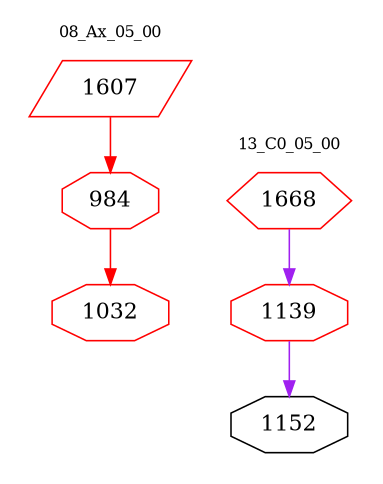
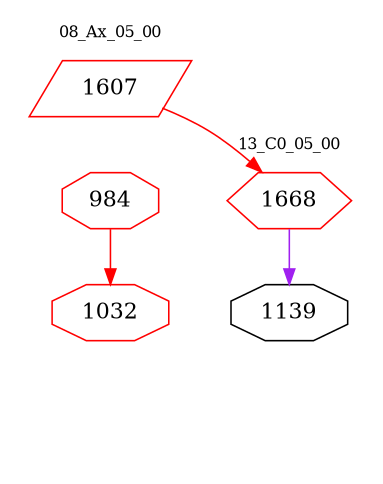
(110, 137) -> (193, 122)
(289, 313) -> (289, 313)
(289, 425) -> none
